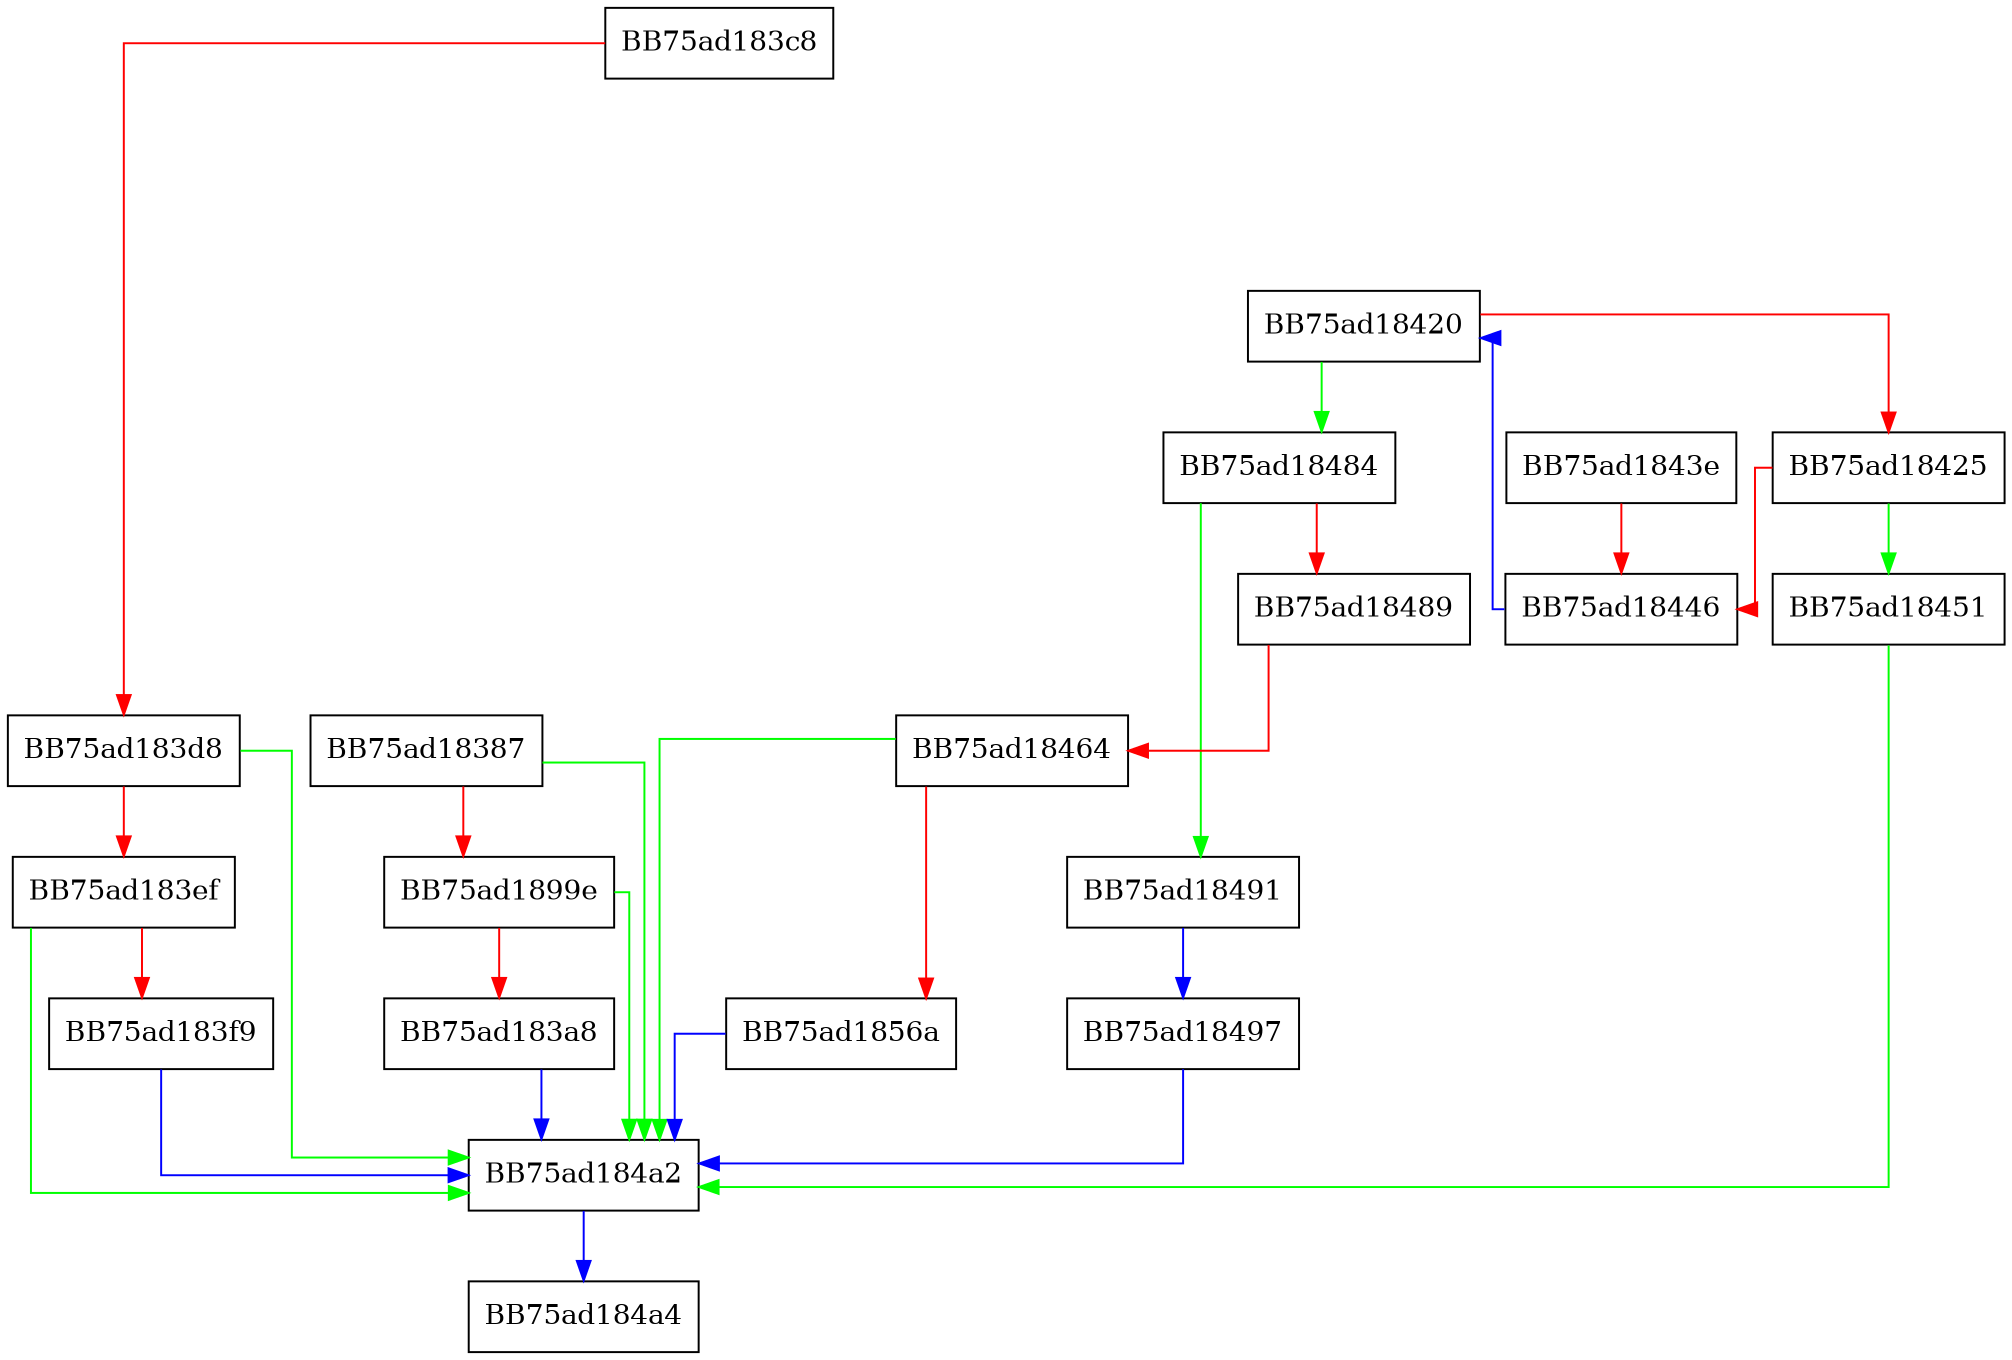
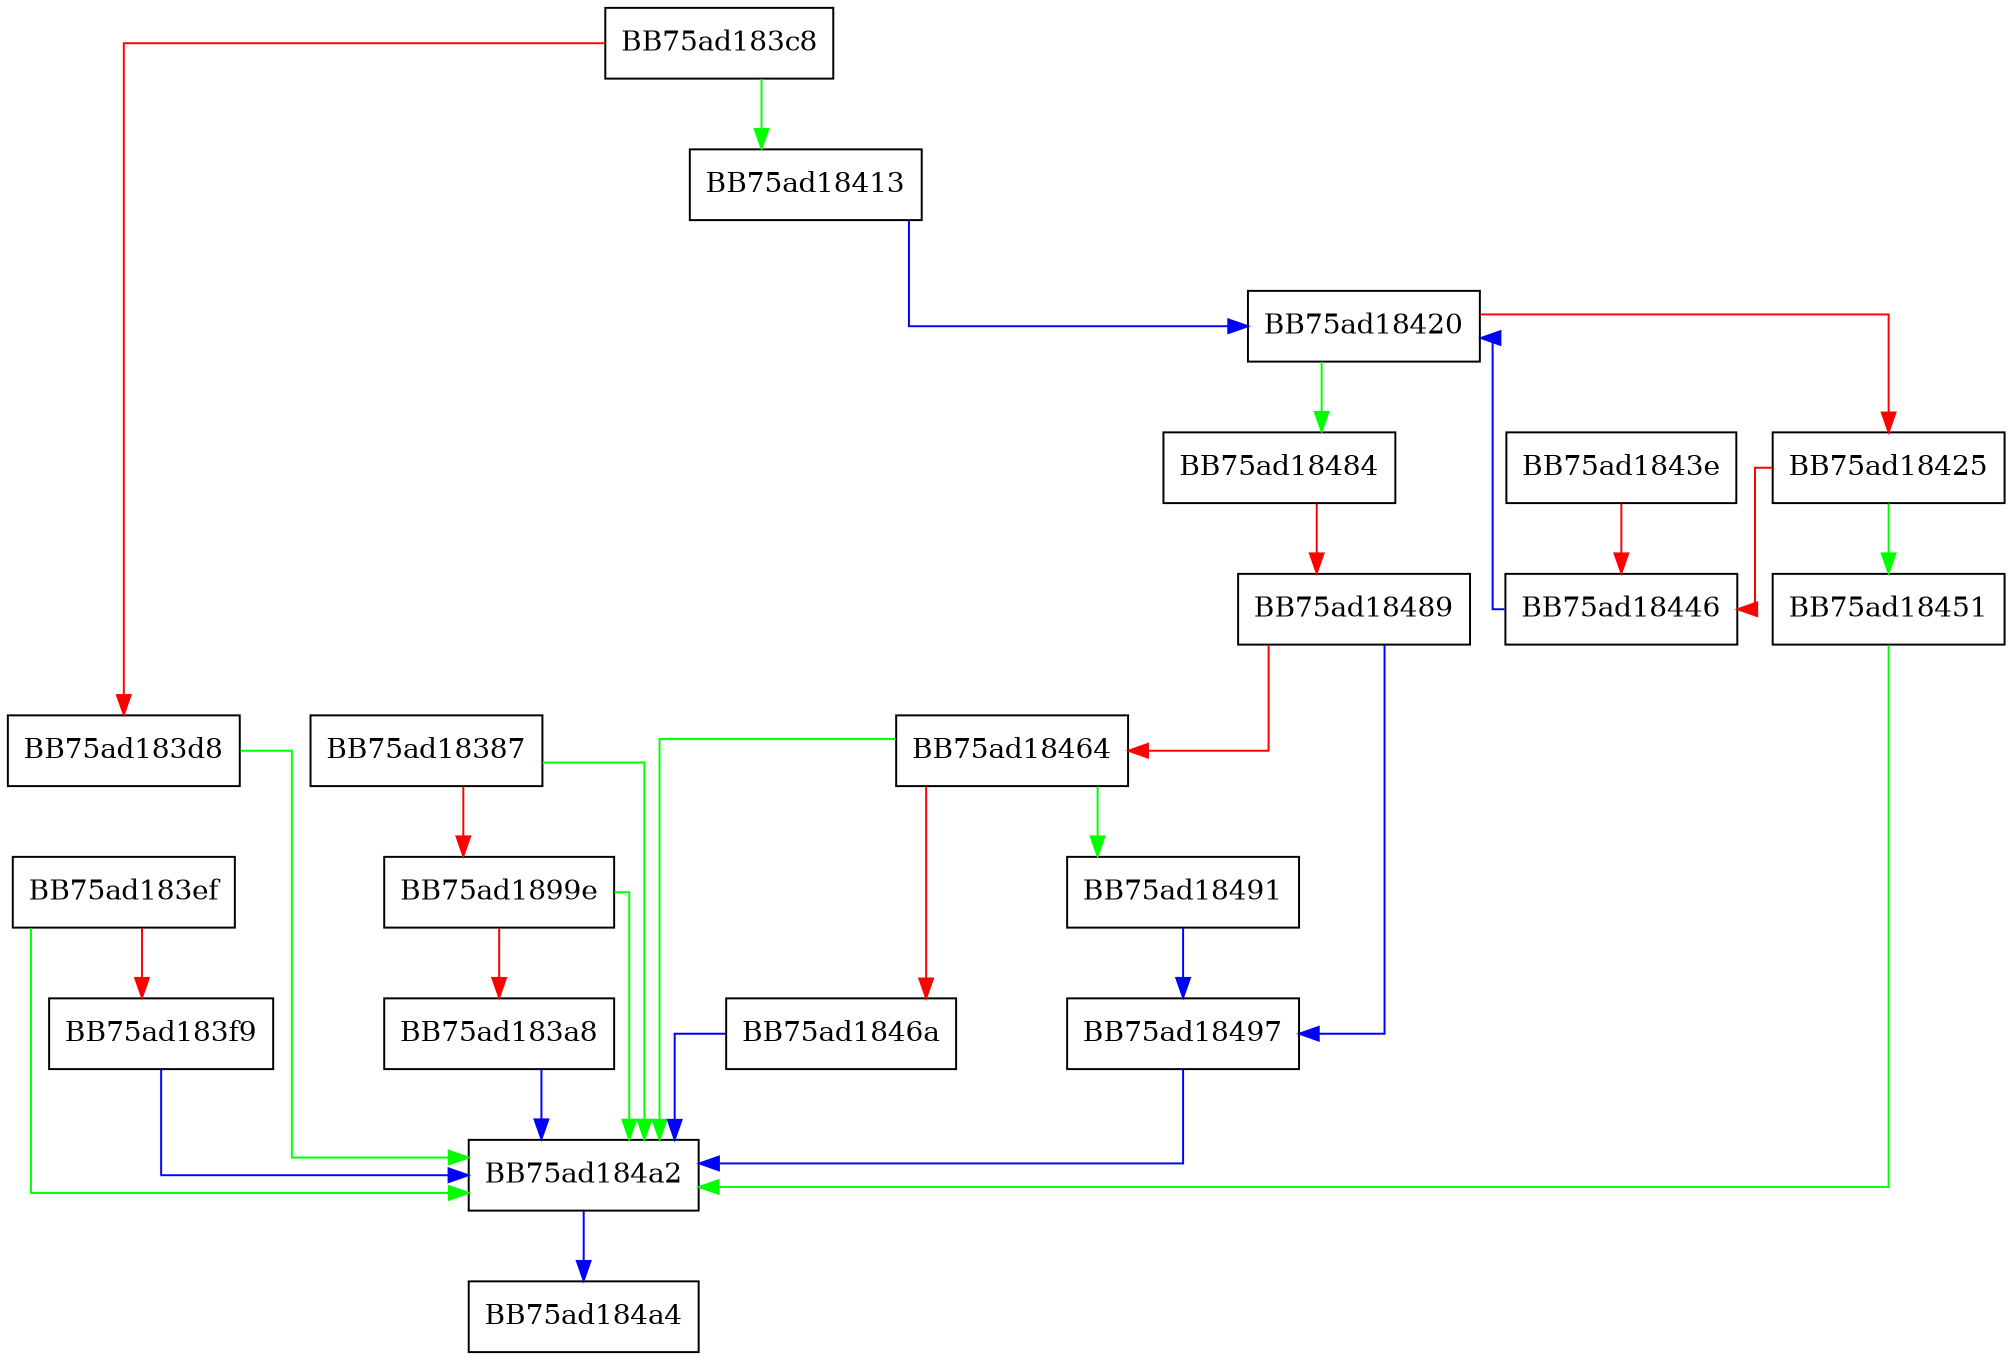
none -> (806, 185)
(1201, 670) -> (1098, 811)
(124, 811) -> none
none -> (1385, 872)
(841, 1034) -> (841, 1034)
